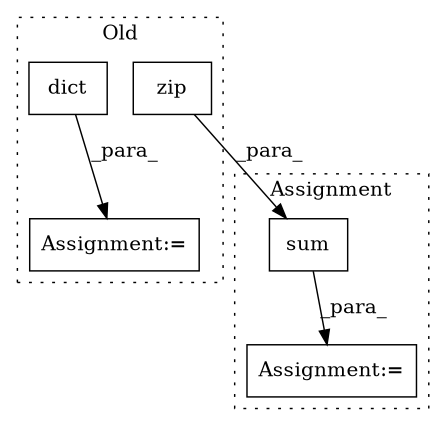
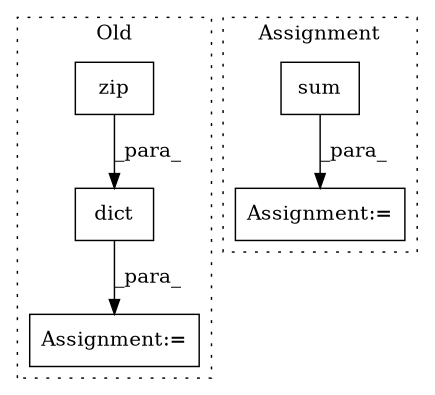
(235, 161) -> (114, 144)
